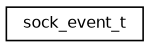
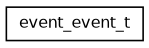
(75, 24) -> (75, 24)
